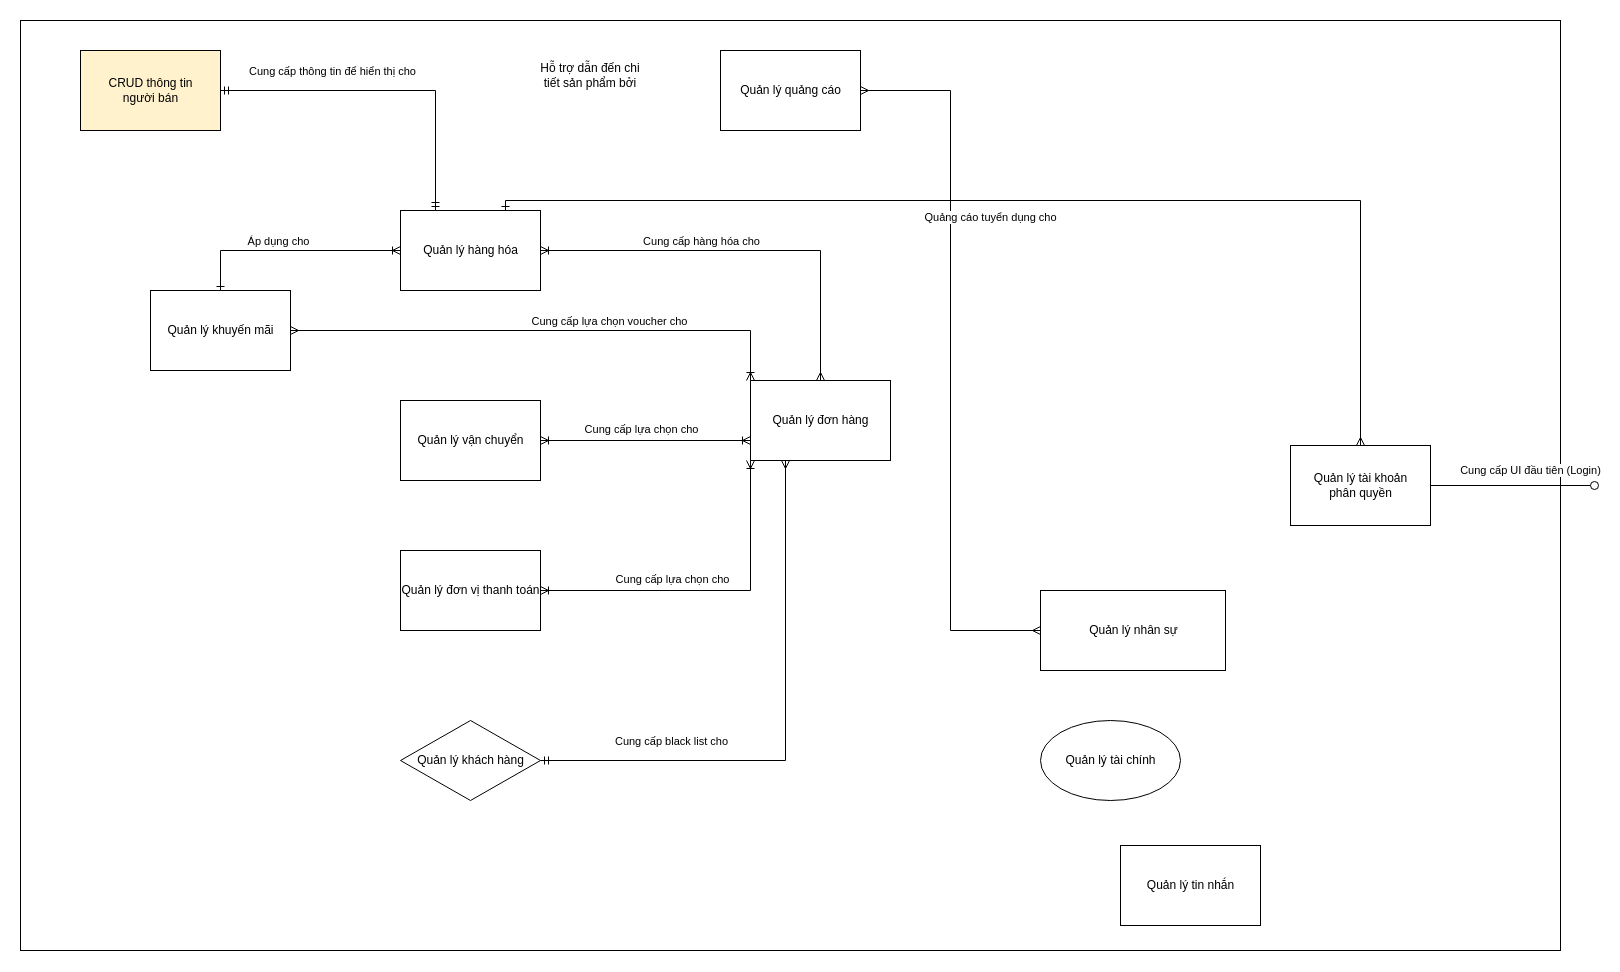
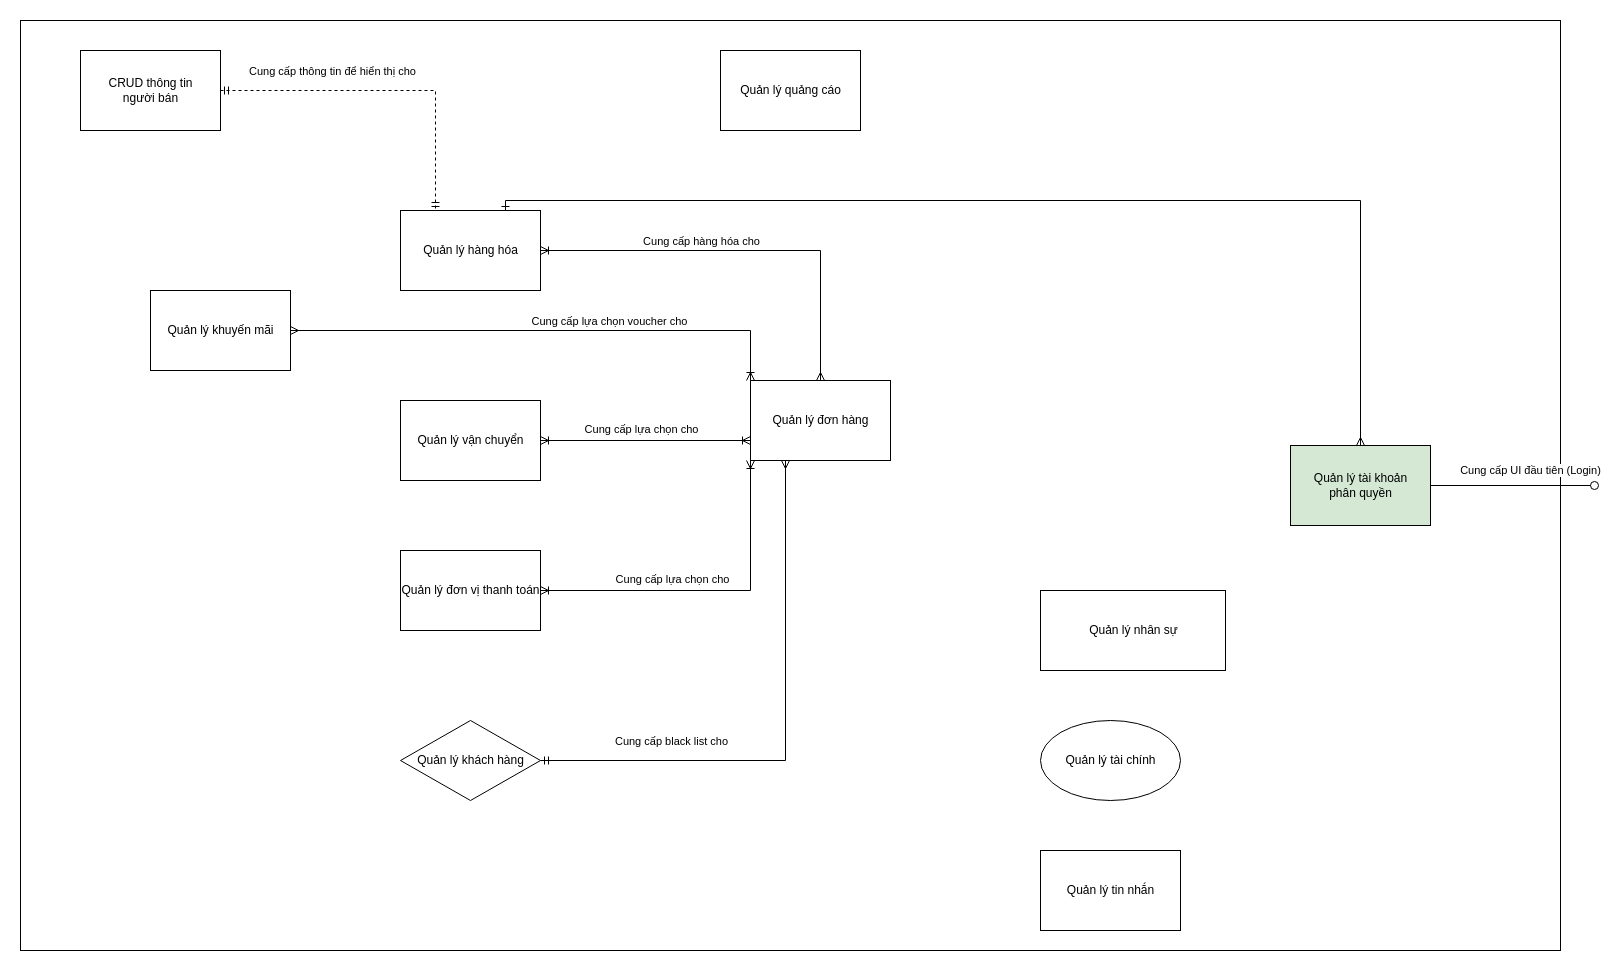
(591, 76) -> none
(151, 91) -> (151, 91)
(389, 91) -> (389, 91)
(291, 251) -> none
(951, 361) -> none
(1361, 486) -> (1361, 486)
(1191, 886) -> (1111, 891)
